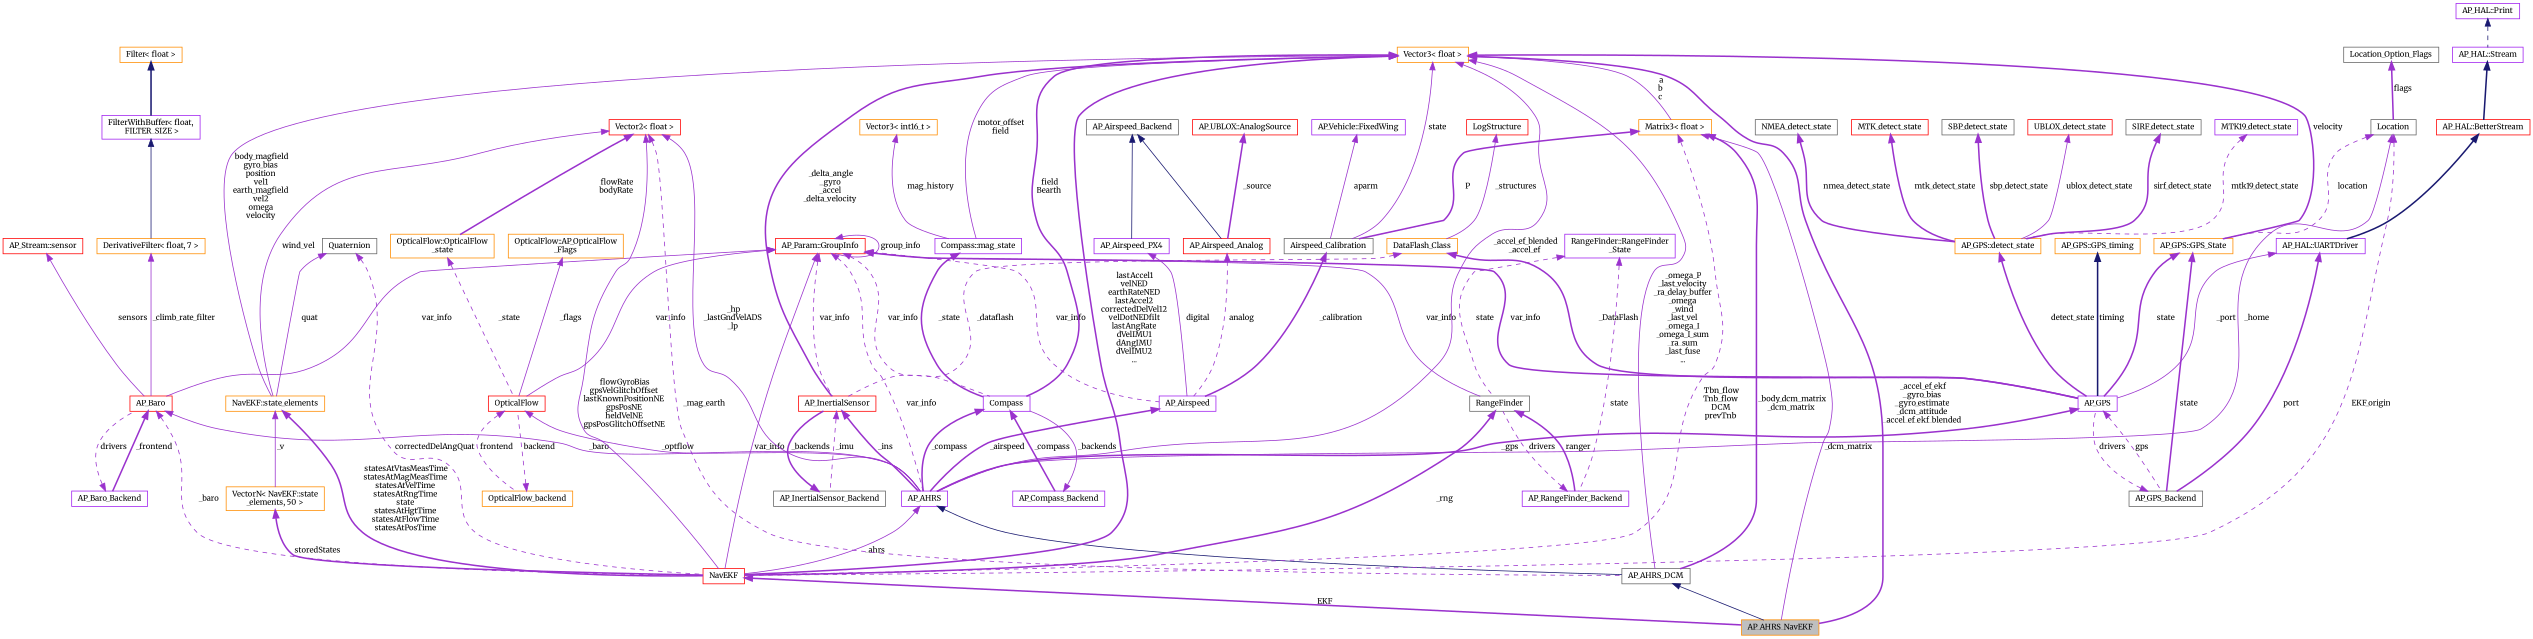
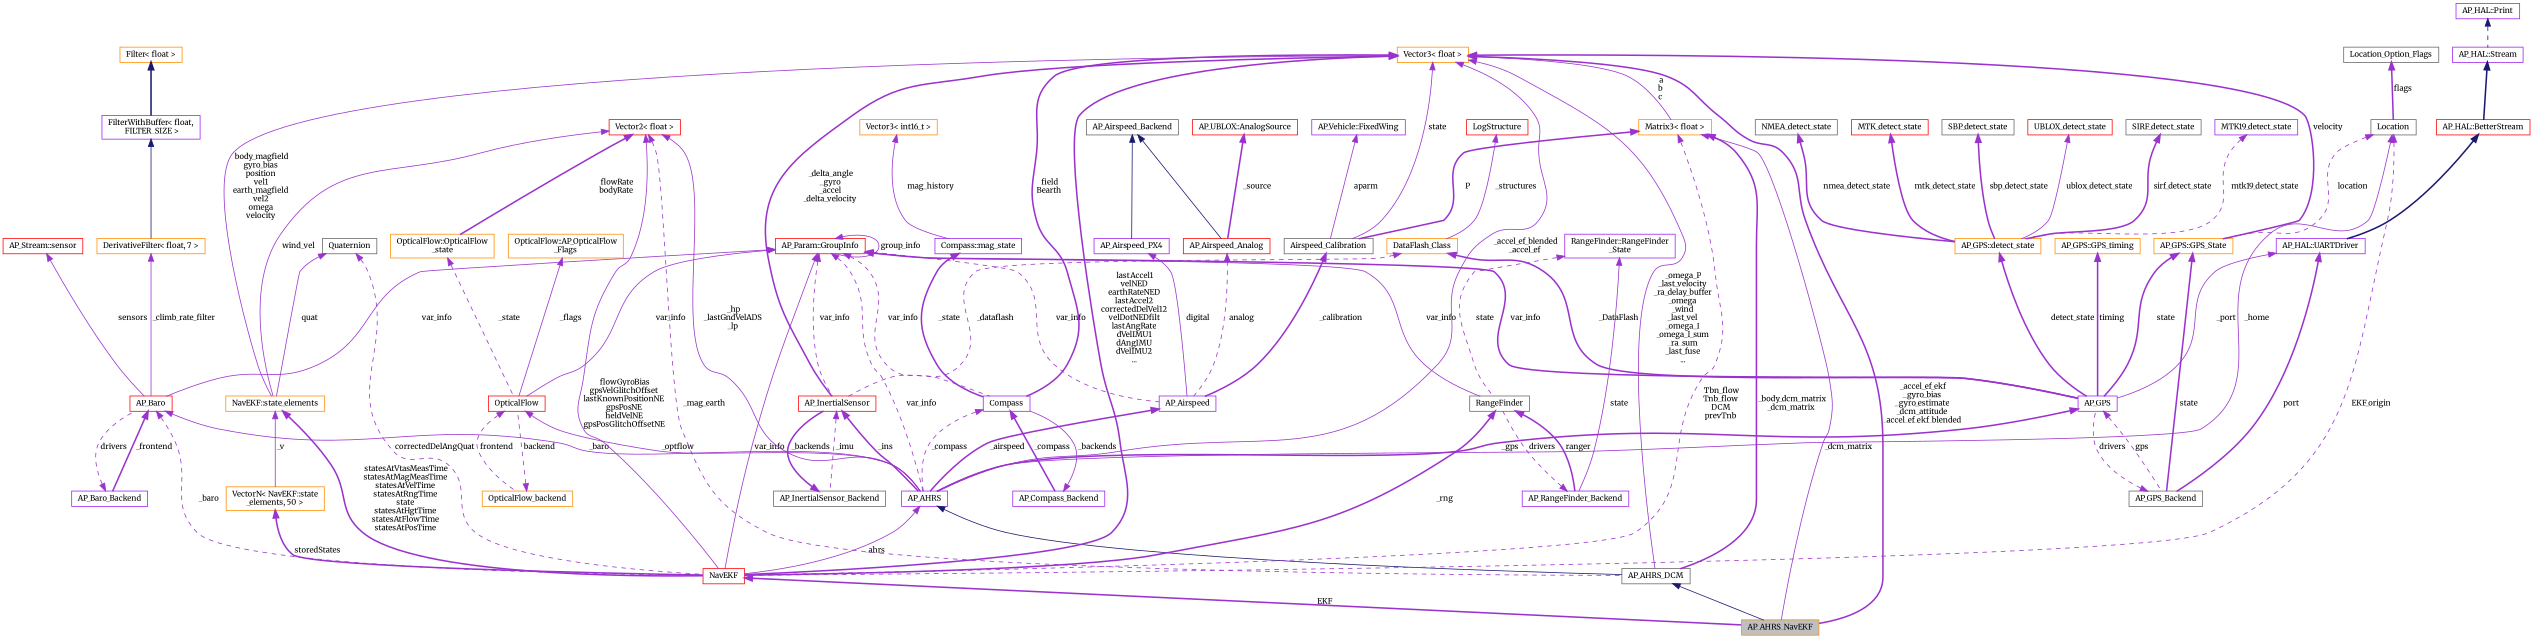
(1029, 76) -> none
(2098, 329) -> (2098, 329)
(1608, 380) -> (1608, 380)
(932, 440) -> (932, 440)
